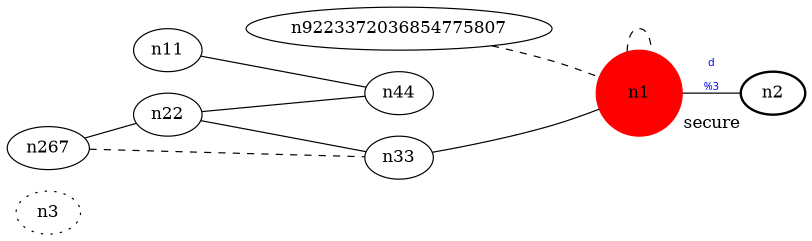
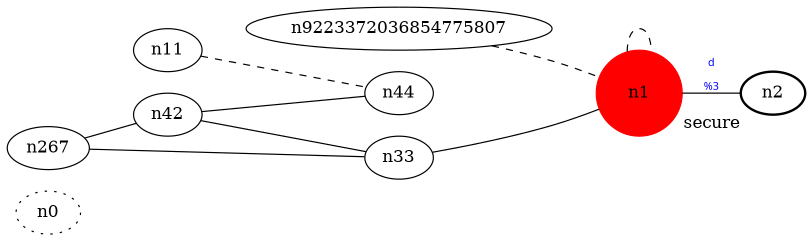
(283, 72) -> (283, 72)
(168, 115) -> (168, 115)
(227, 153) -> (227, 153)
(48, 213) -> (48, 213)
